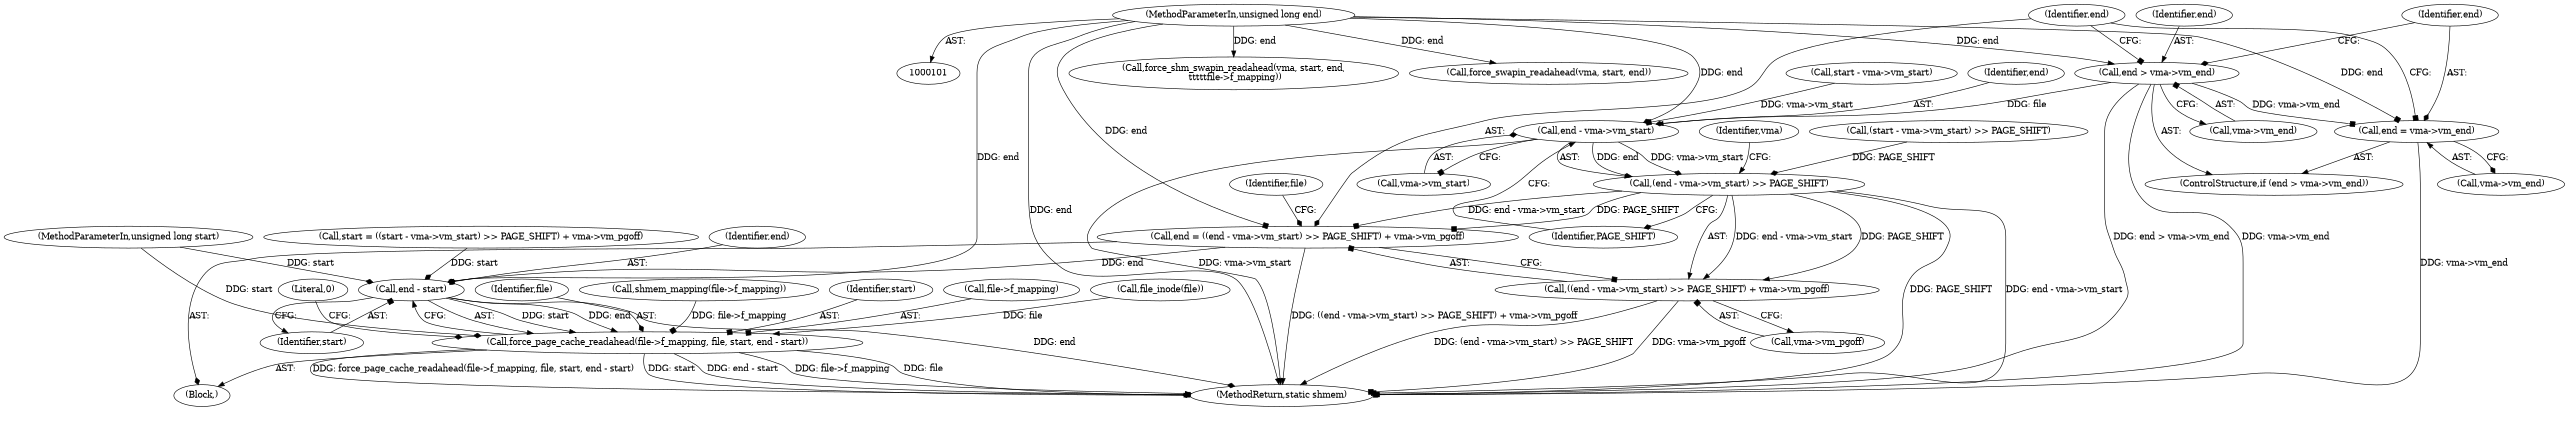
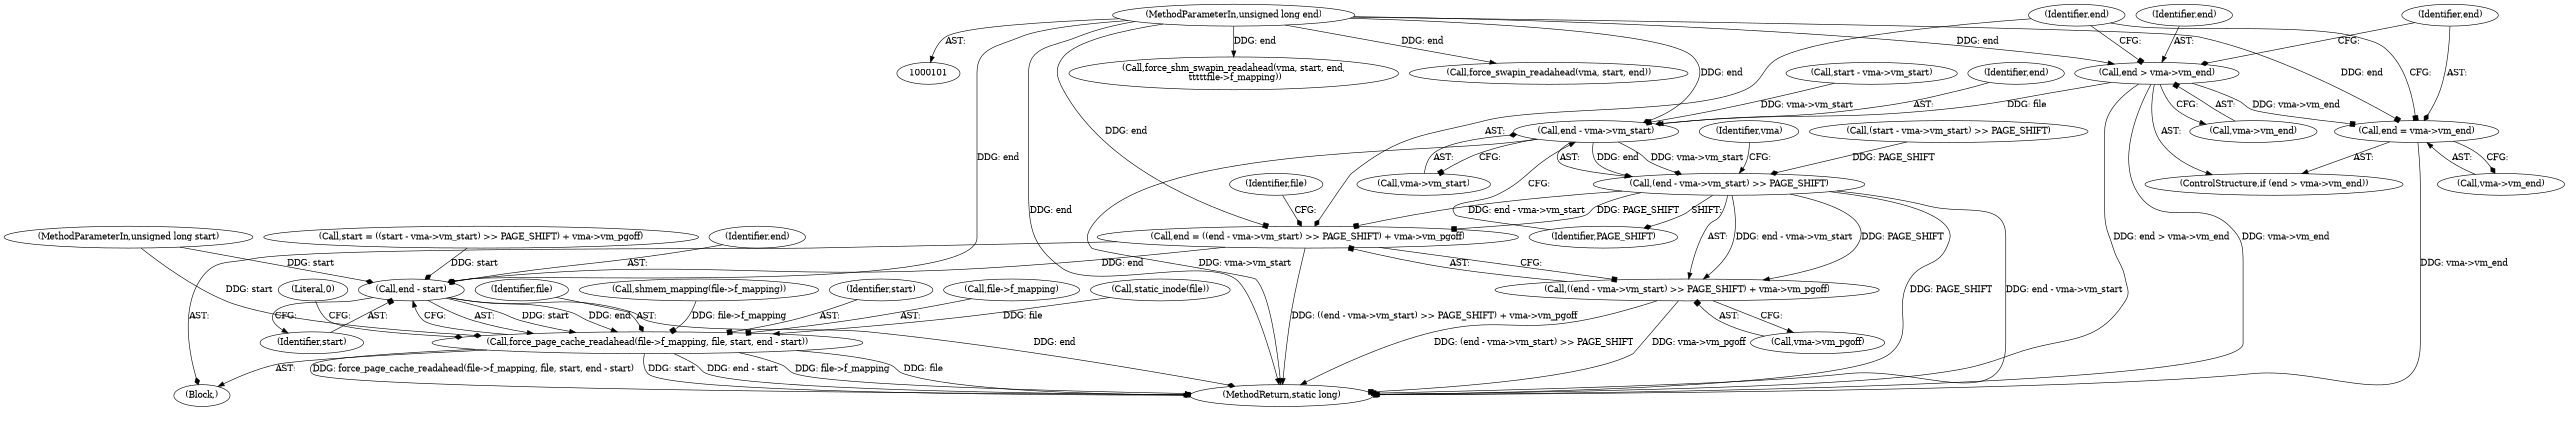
(1708, 211) -> (1708, 211)
(1160, 290) -> (1160, 290)
(1282, 396) -> (1282, 396)
